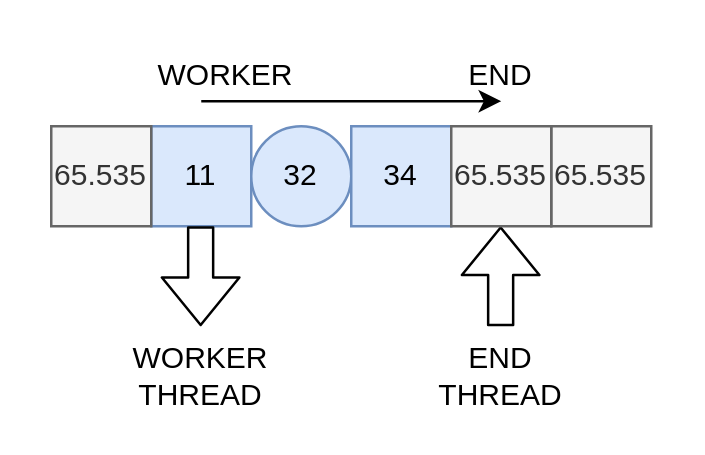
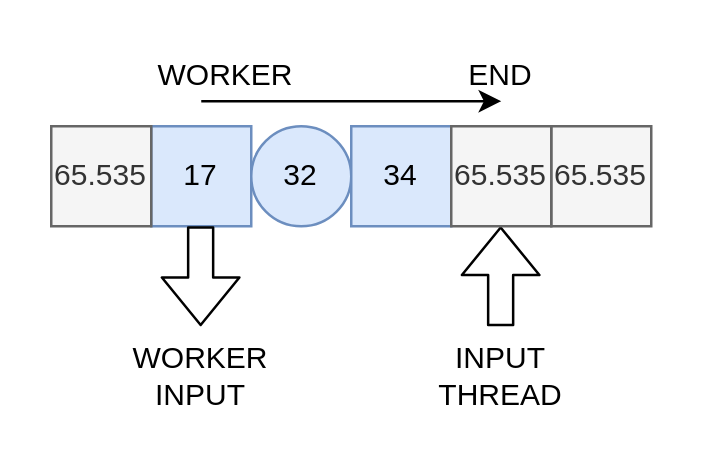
(201, 176) -> (201, 176)
(201, 376) -> (201, 376)
(501, 376) -> (501, 376)
